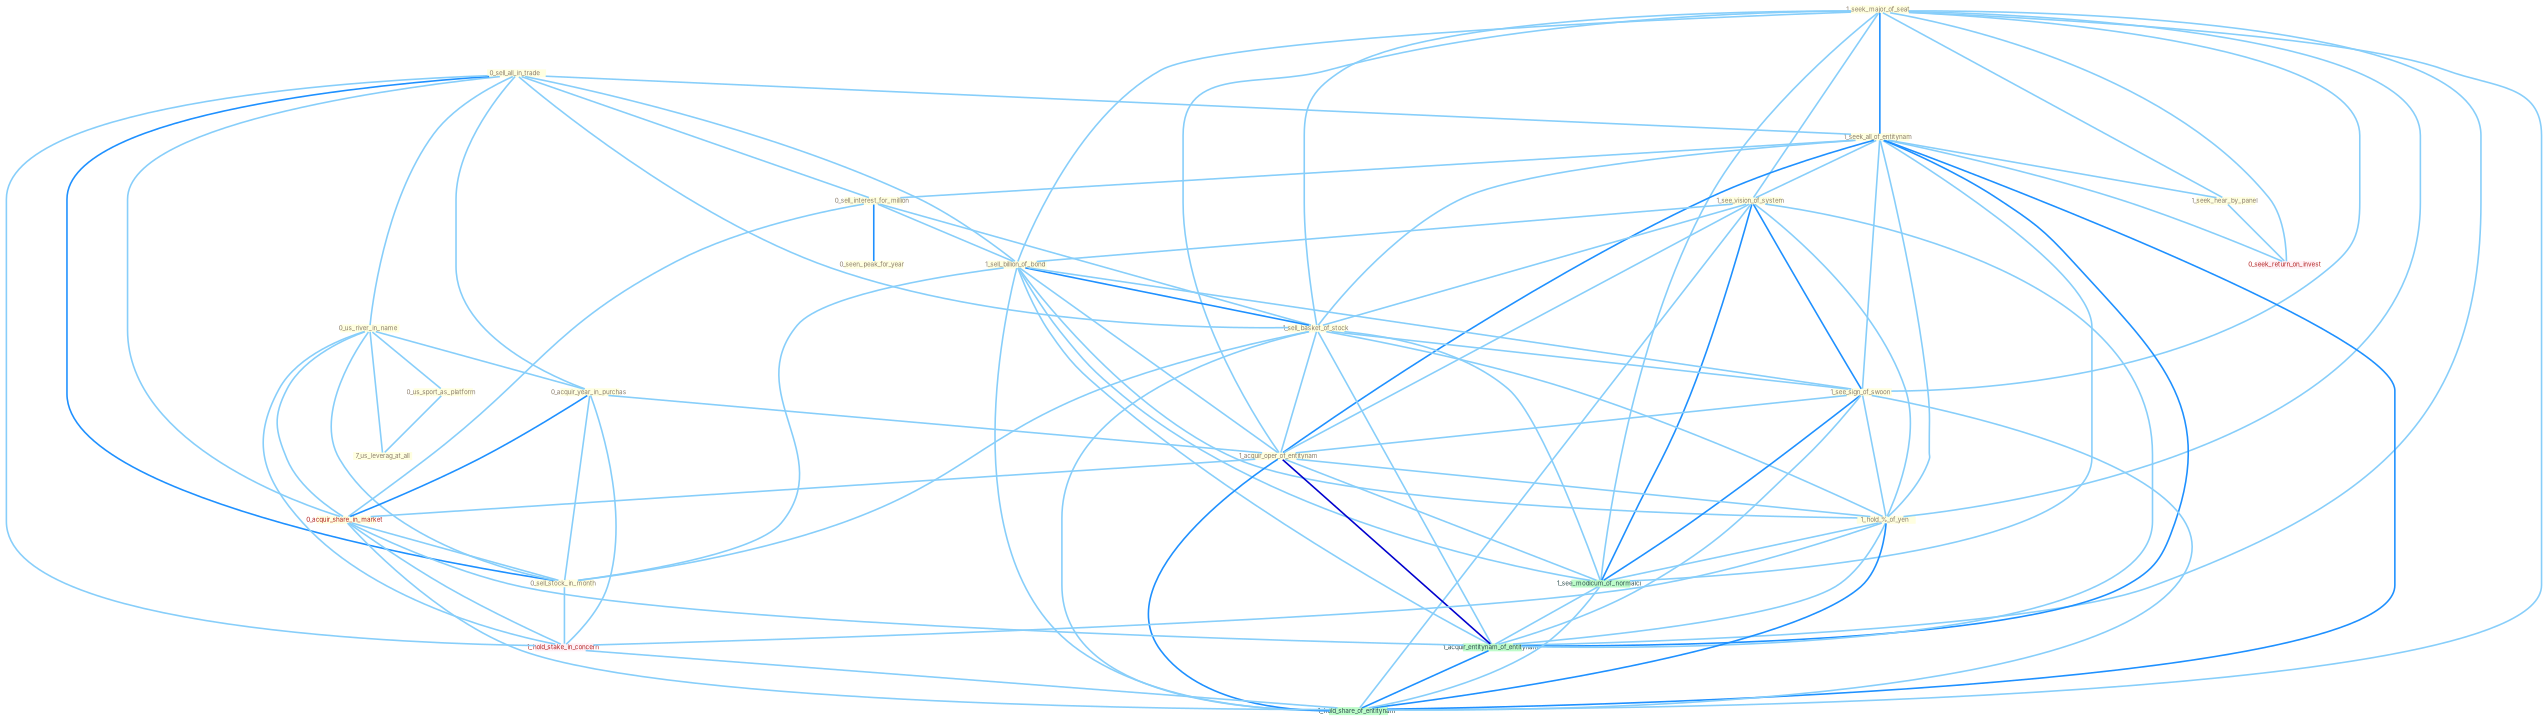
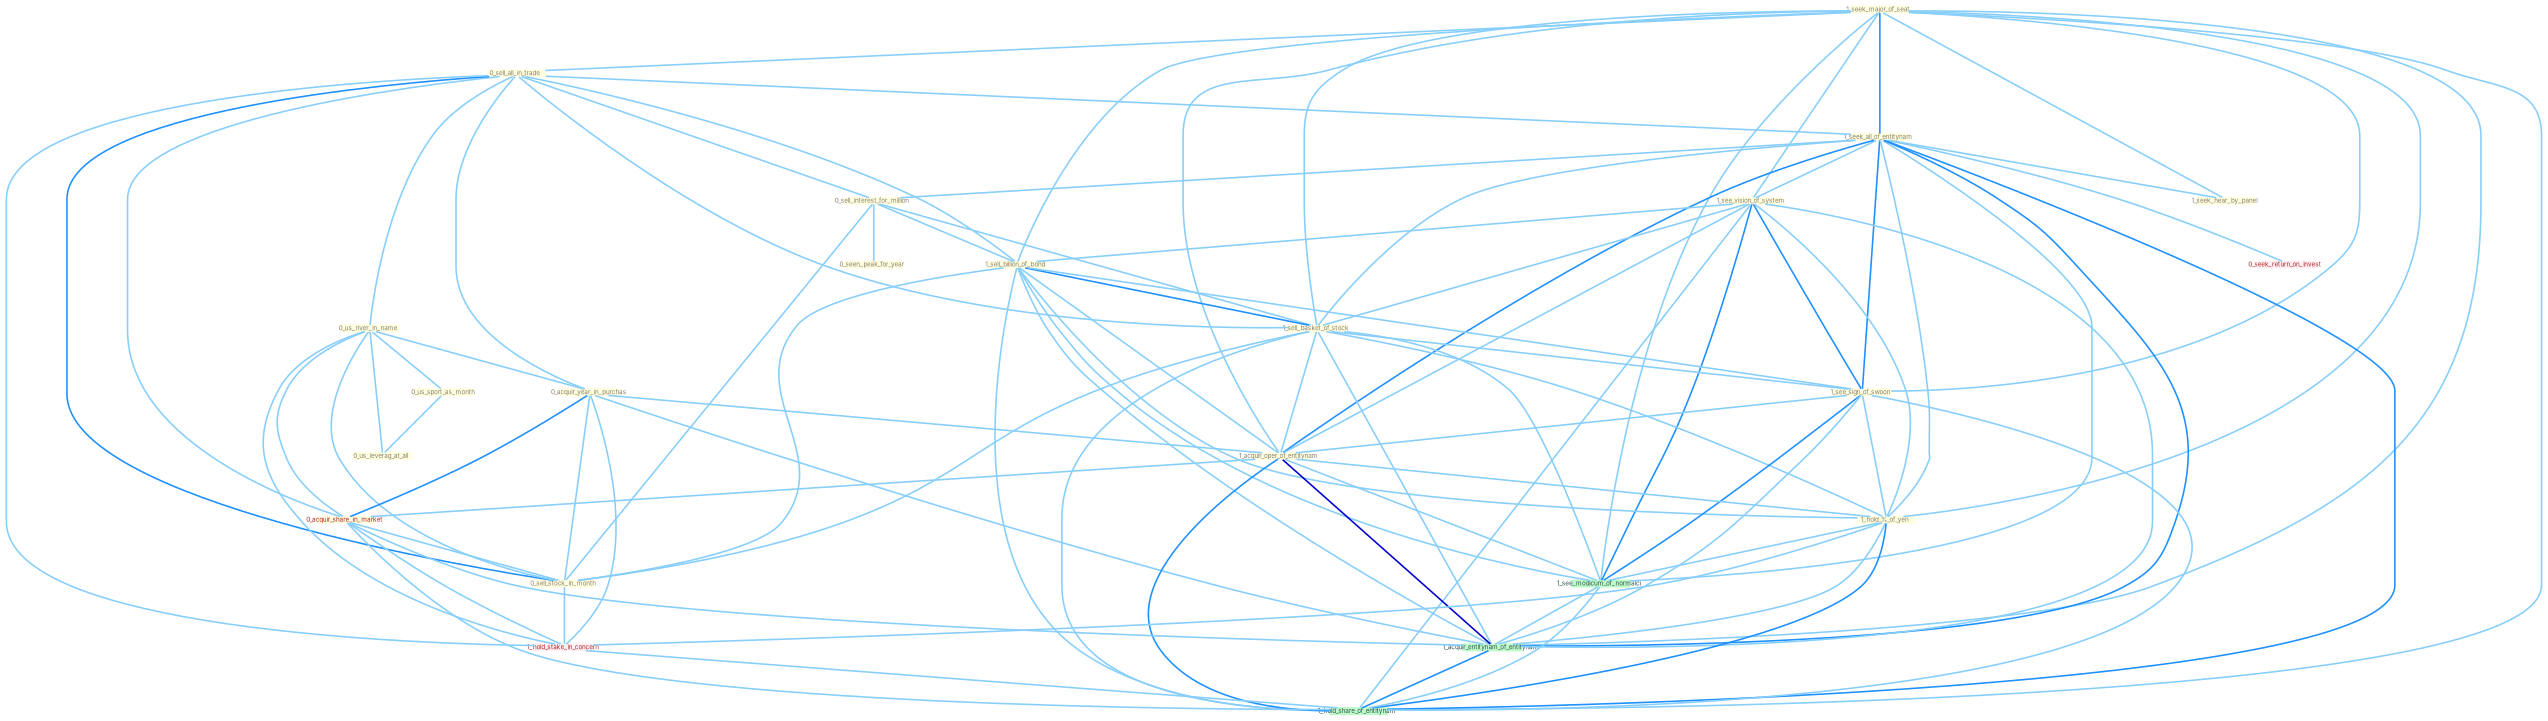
(2125, 89) -> (1198, 41)
(874, 233) -> (874, 233)
(2256, 233) -> none
(1871, 264) -> (1871, 264)
(584, 320) -> (719, 392)
(443, 392) -> (443, 392)
(383, 456) -> (383, 456)
none -> (1035, 535)
